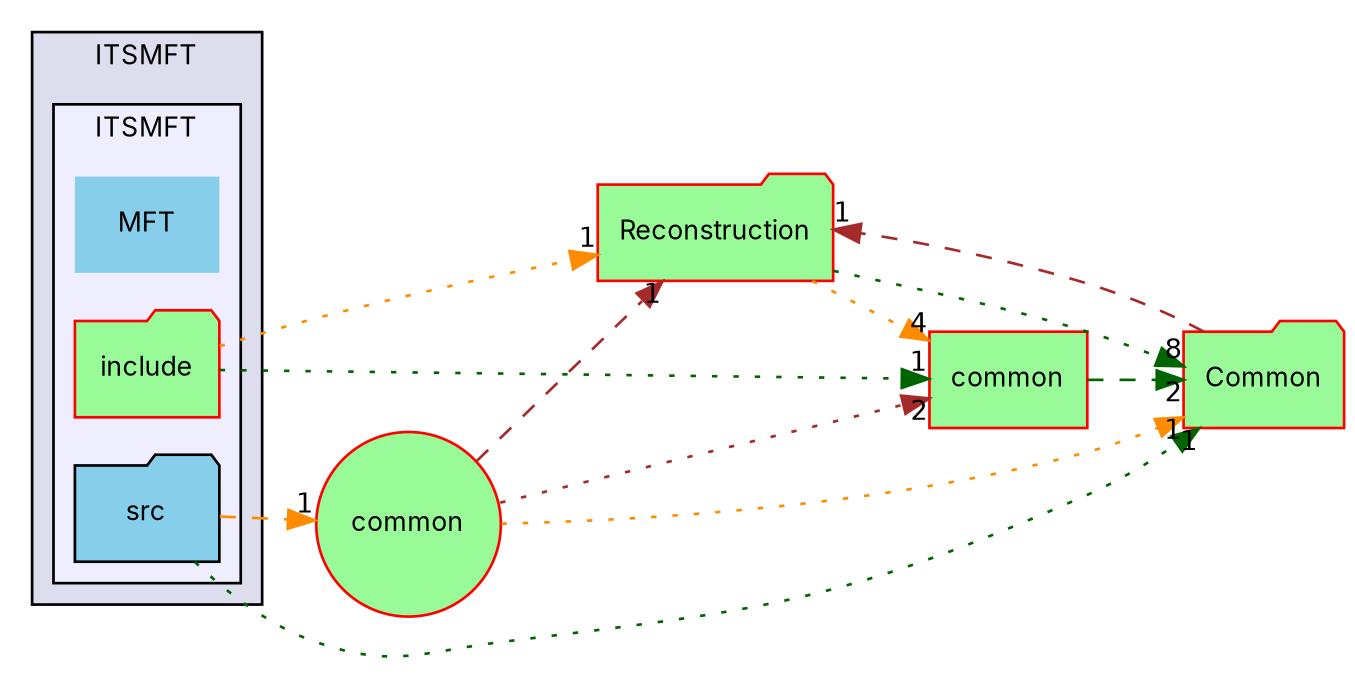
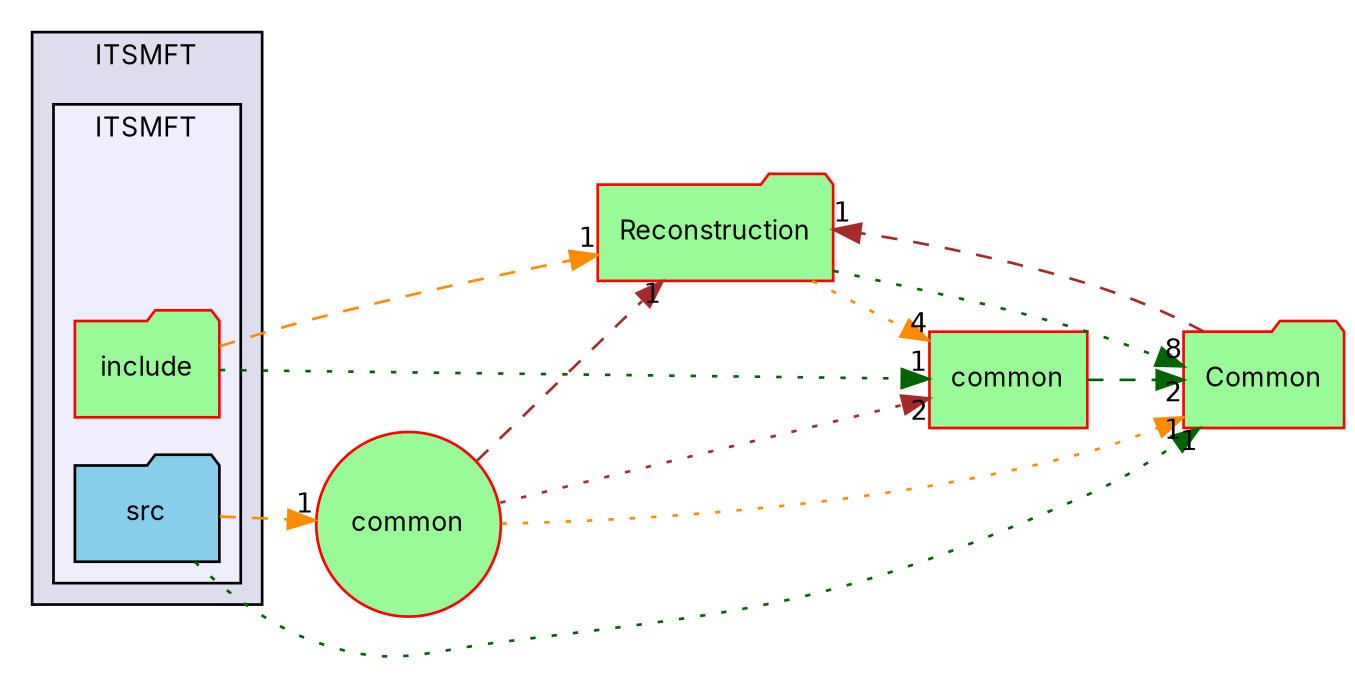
(147, 225) -> none
(394, 299) -> (394, 299)
